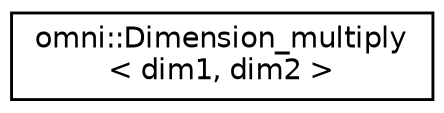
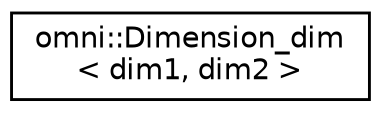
(222, 56) -> (190, 56)
